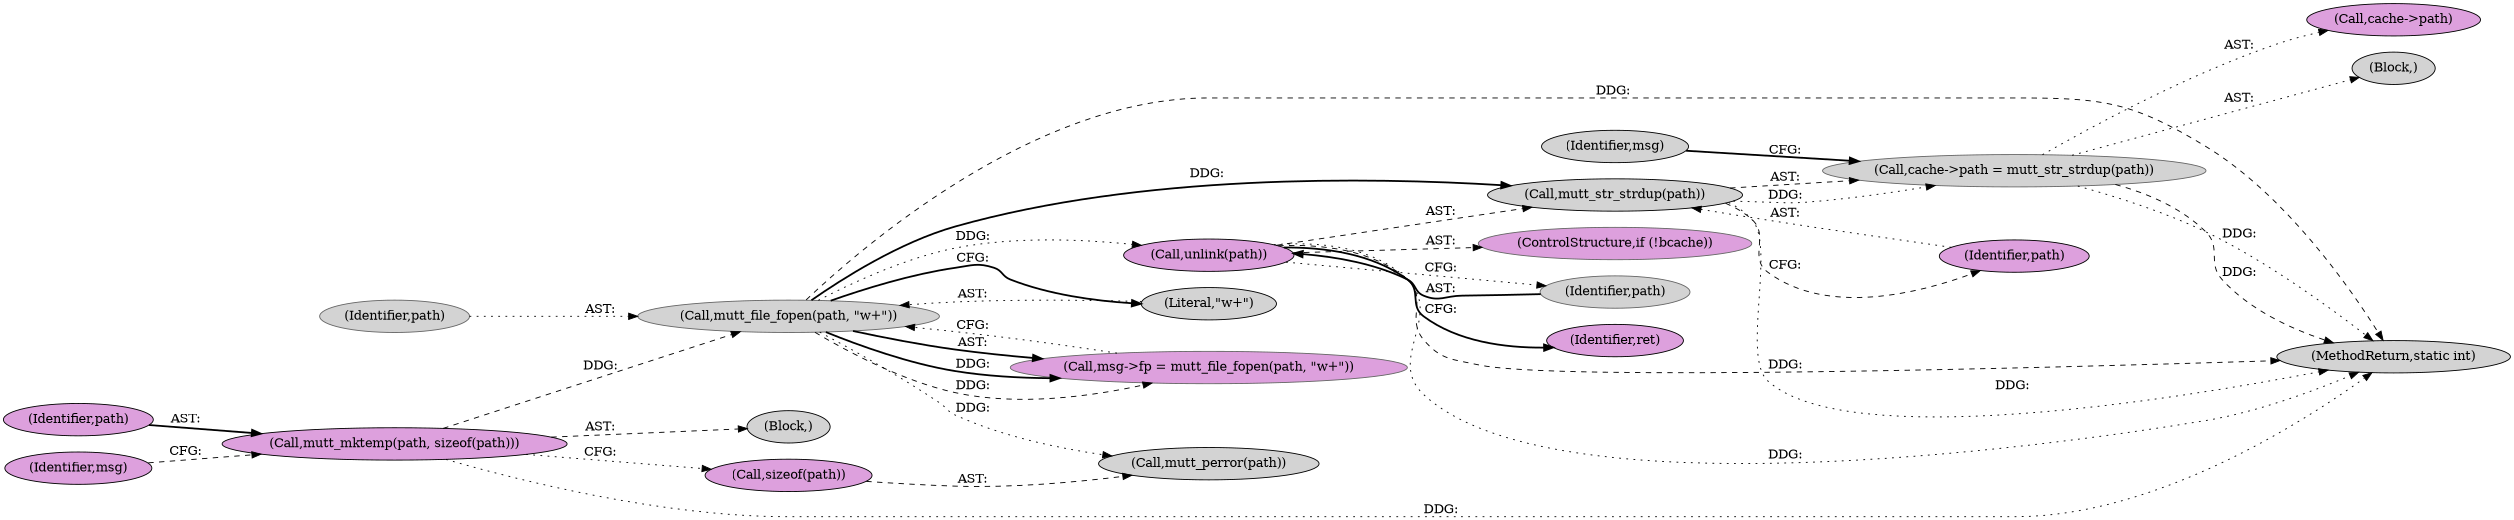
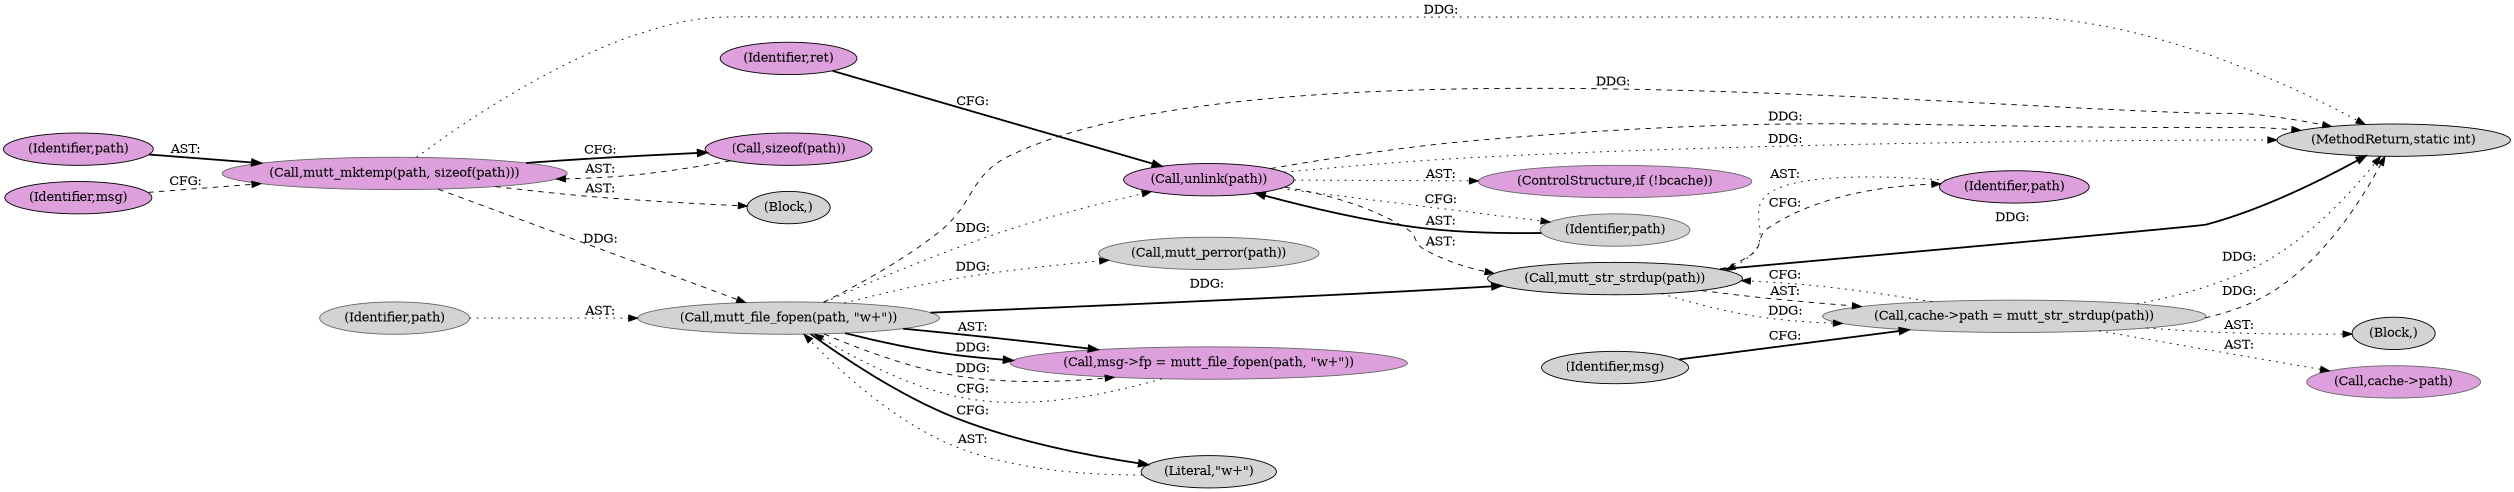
(2394, 20) -> (2394, 382)
(1383, 250) -> (1382, 180)
none -> (1842, 289)
(1430, 320) -> (993, 117)
(1944, 417) -> (2045, 240)
(395, 444) -> (395, 173)
(614, 461) -> (612, 157)
(1209, 464) -> (1209, 253)
(995, 486) -> (648, 173)
